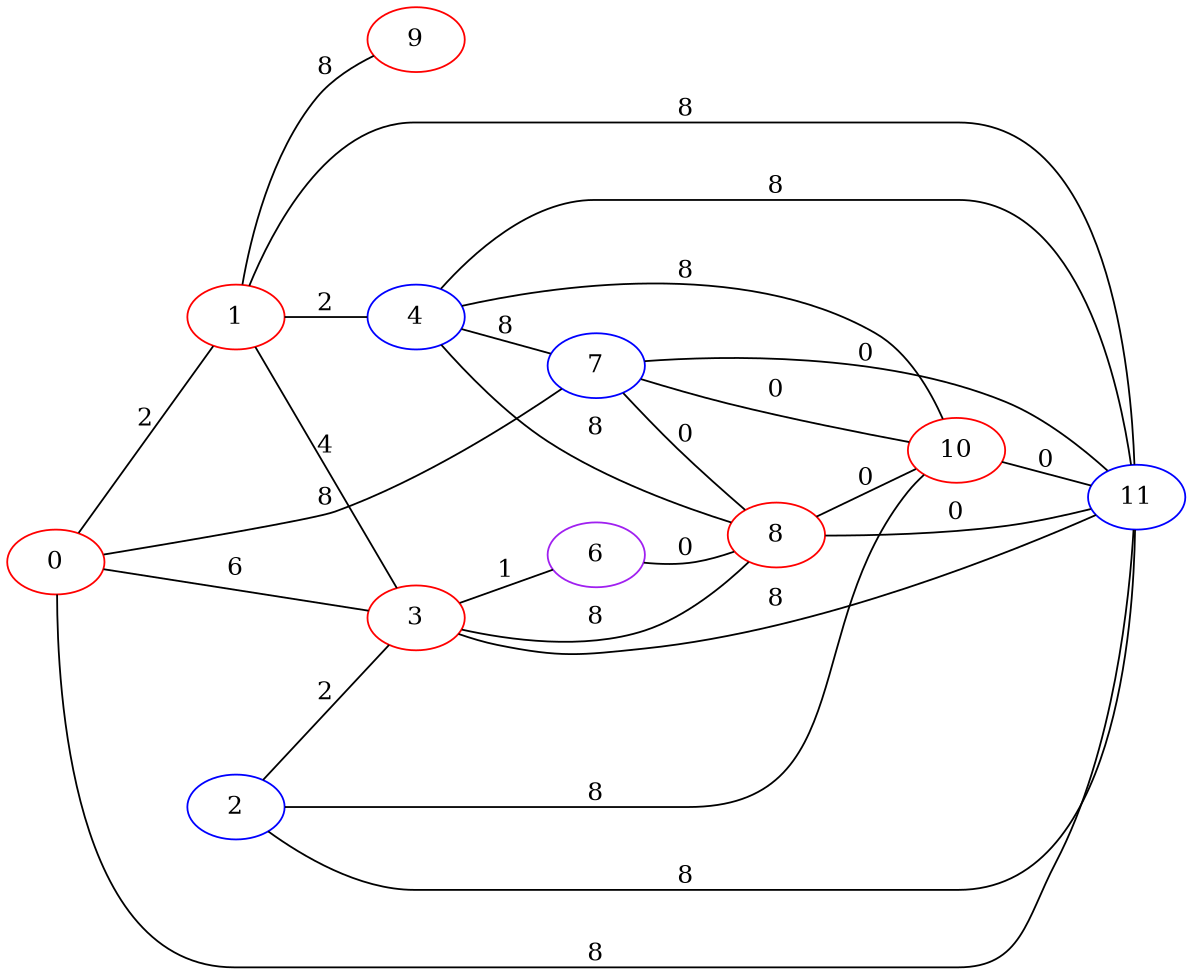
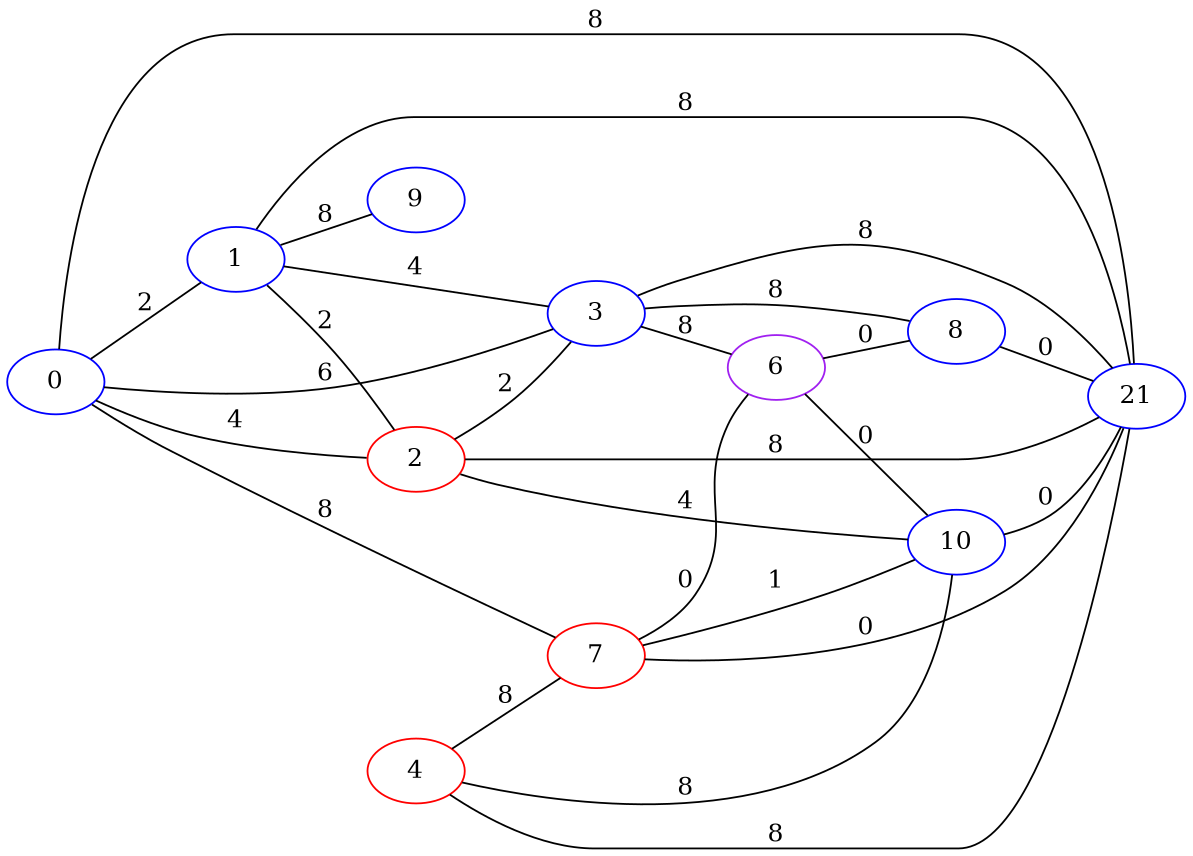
(416, 40) -> (416, 200)
(236, 317) -> (236, 259)
(326, 317) -> (335, 353)
(416, 317) -> (416, 771)
(596, 366) -> (596, 656)
(776, 390) -> (776, 581)
none -> (228, 443)
(957, 450) -> (957, 542)
(682, 453) -> (716, 536)
(572, 456) -> none
(866, 493) -> (857, 446)
(1137, 497) -> (1137, 396)
(776, 535) -> (957, 331)
(56, 562) -> (56, 382)
(506, 570) -> (686, 327)
(416, 618) -> (596, 313)
(596, 794) -> (686, 502)
(236, 807) -> (416, 459)
